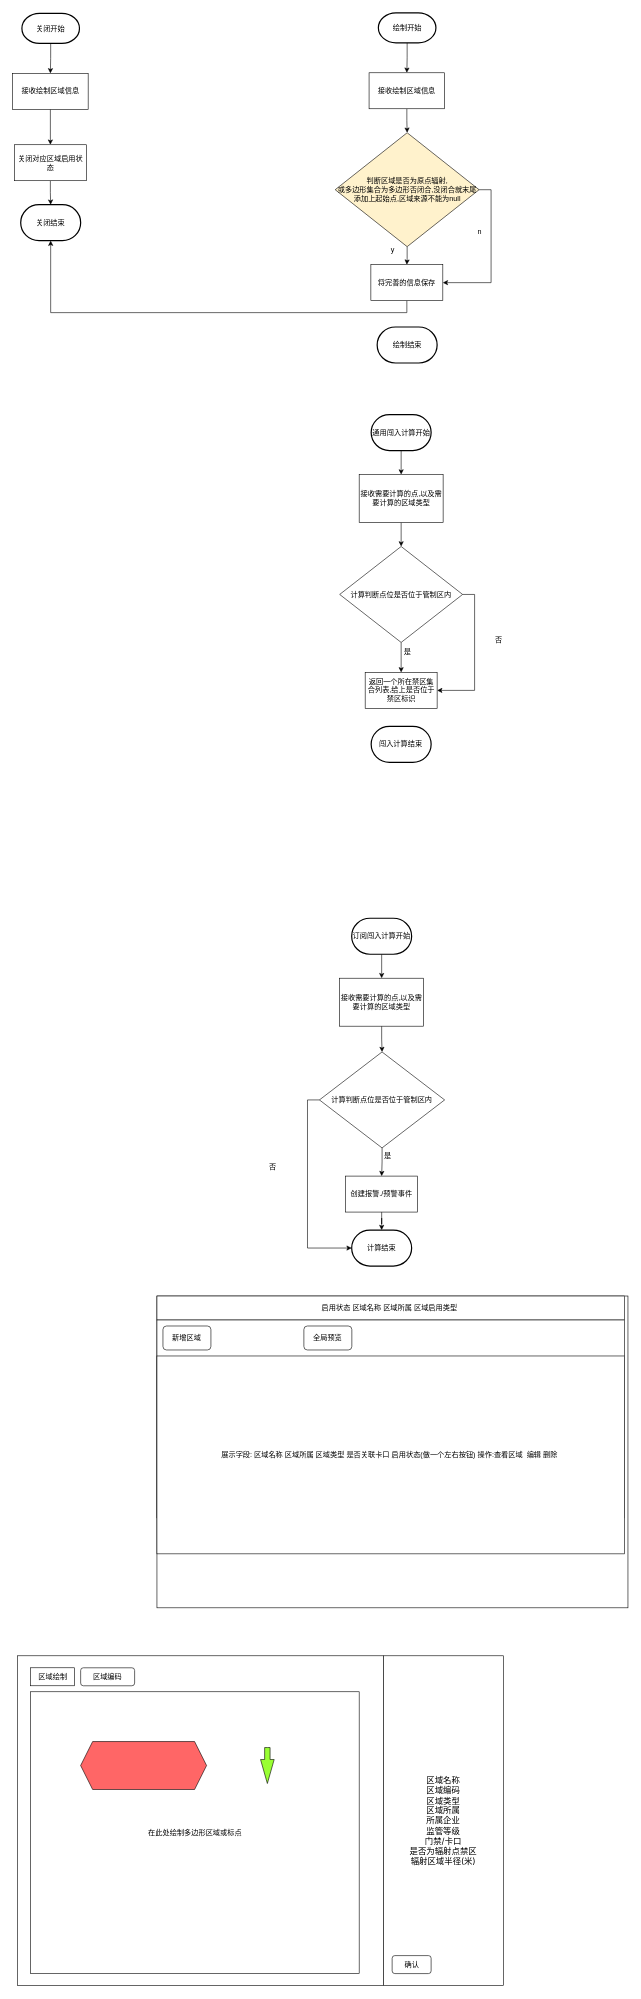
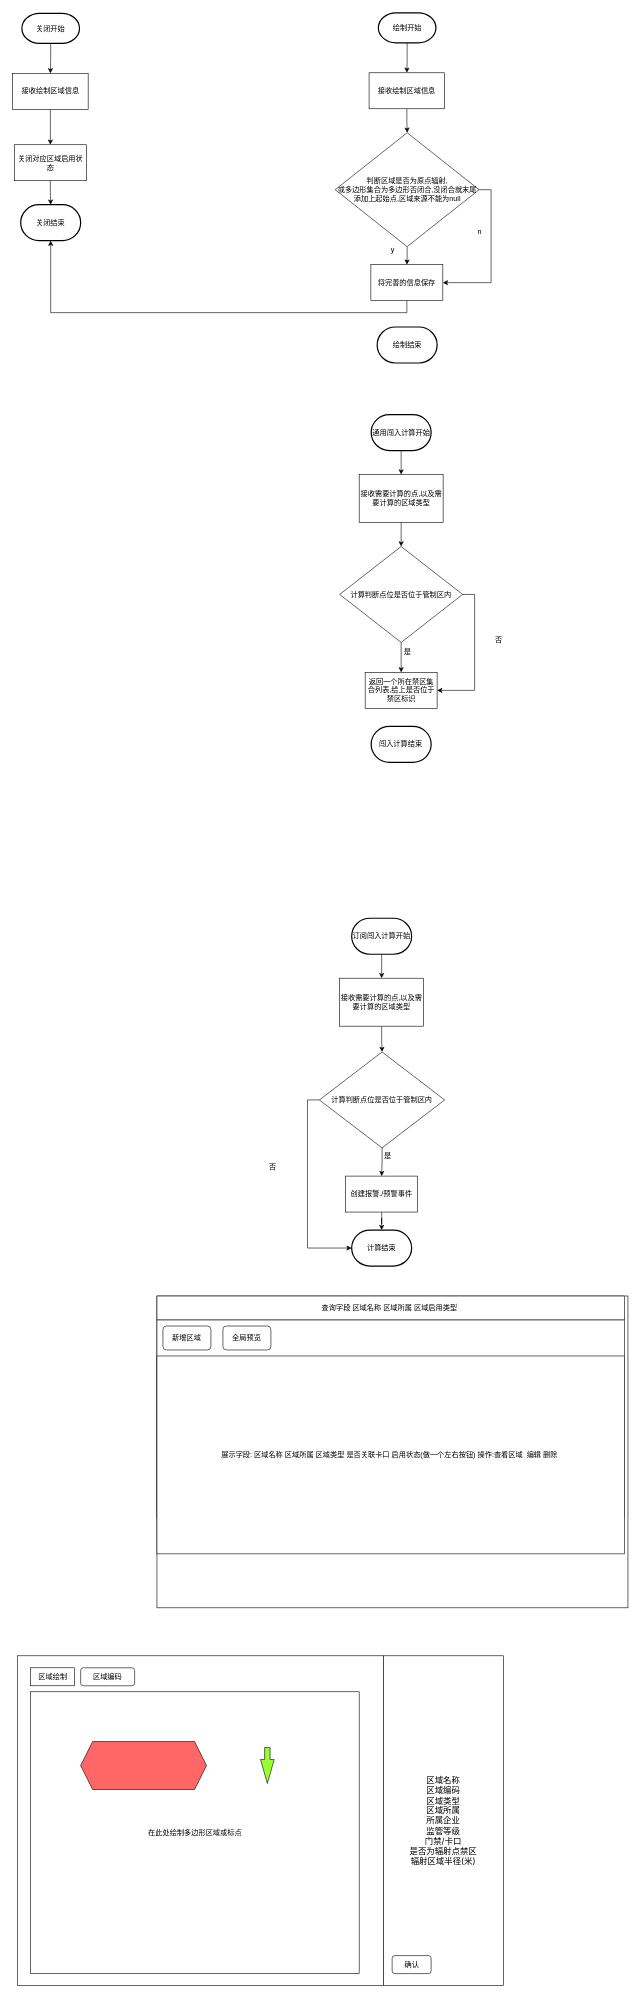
(407, 189) -> (407, 189)
(391, 1308) -> (391, 1308)
(328, 1338) -> (247, 1338)
